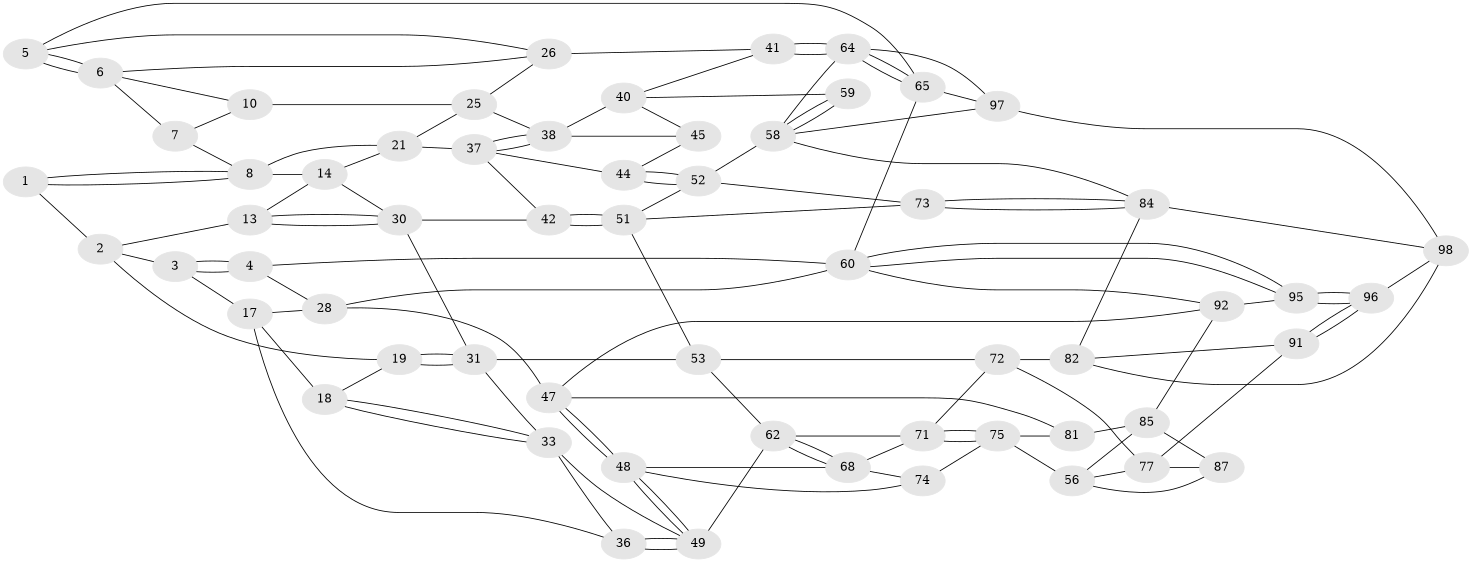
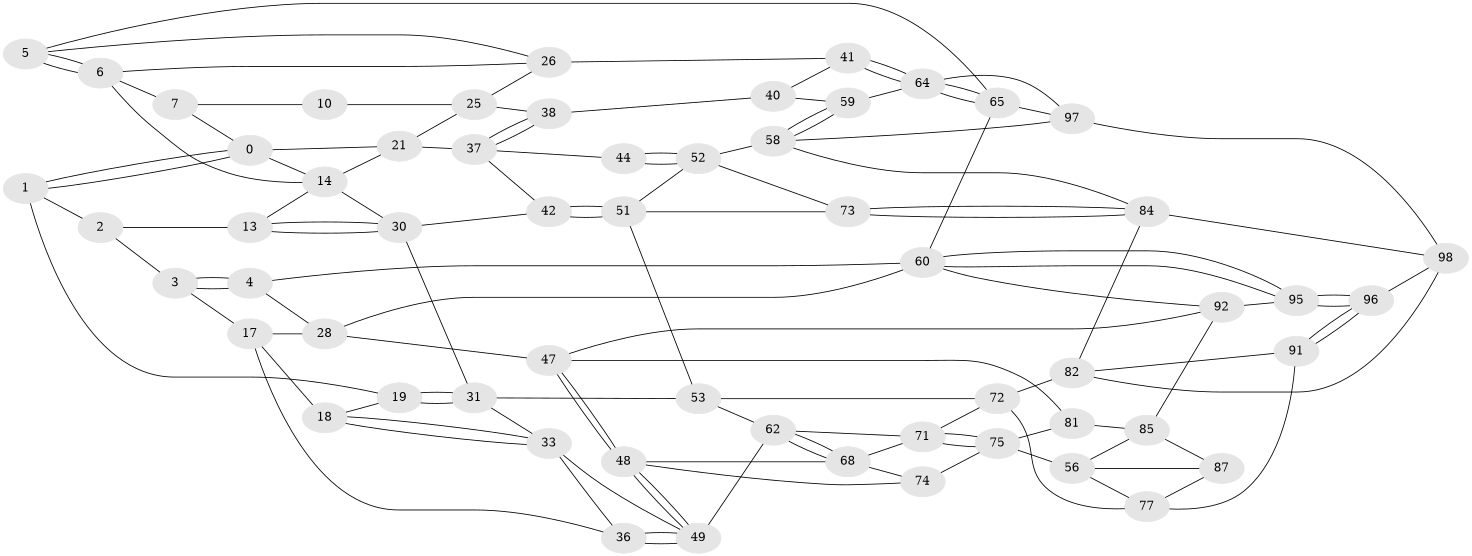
(811, 88) -> (885, 93)
(175, 89) -> (181, 150)
(698, 136) -> none
(250, 174) -> (250, 150)
(235, 339) -> (157, 374)
